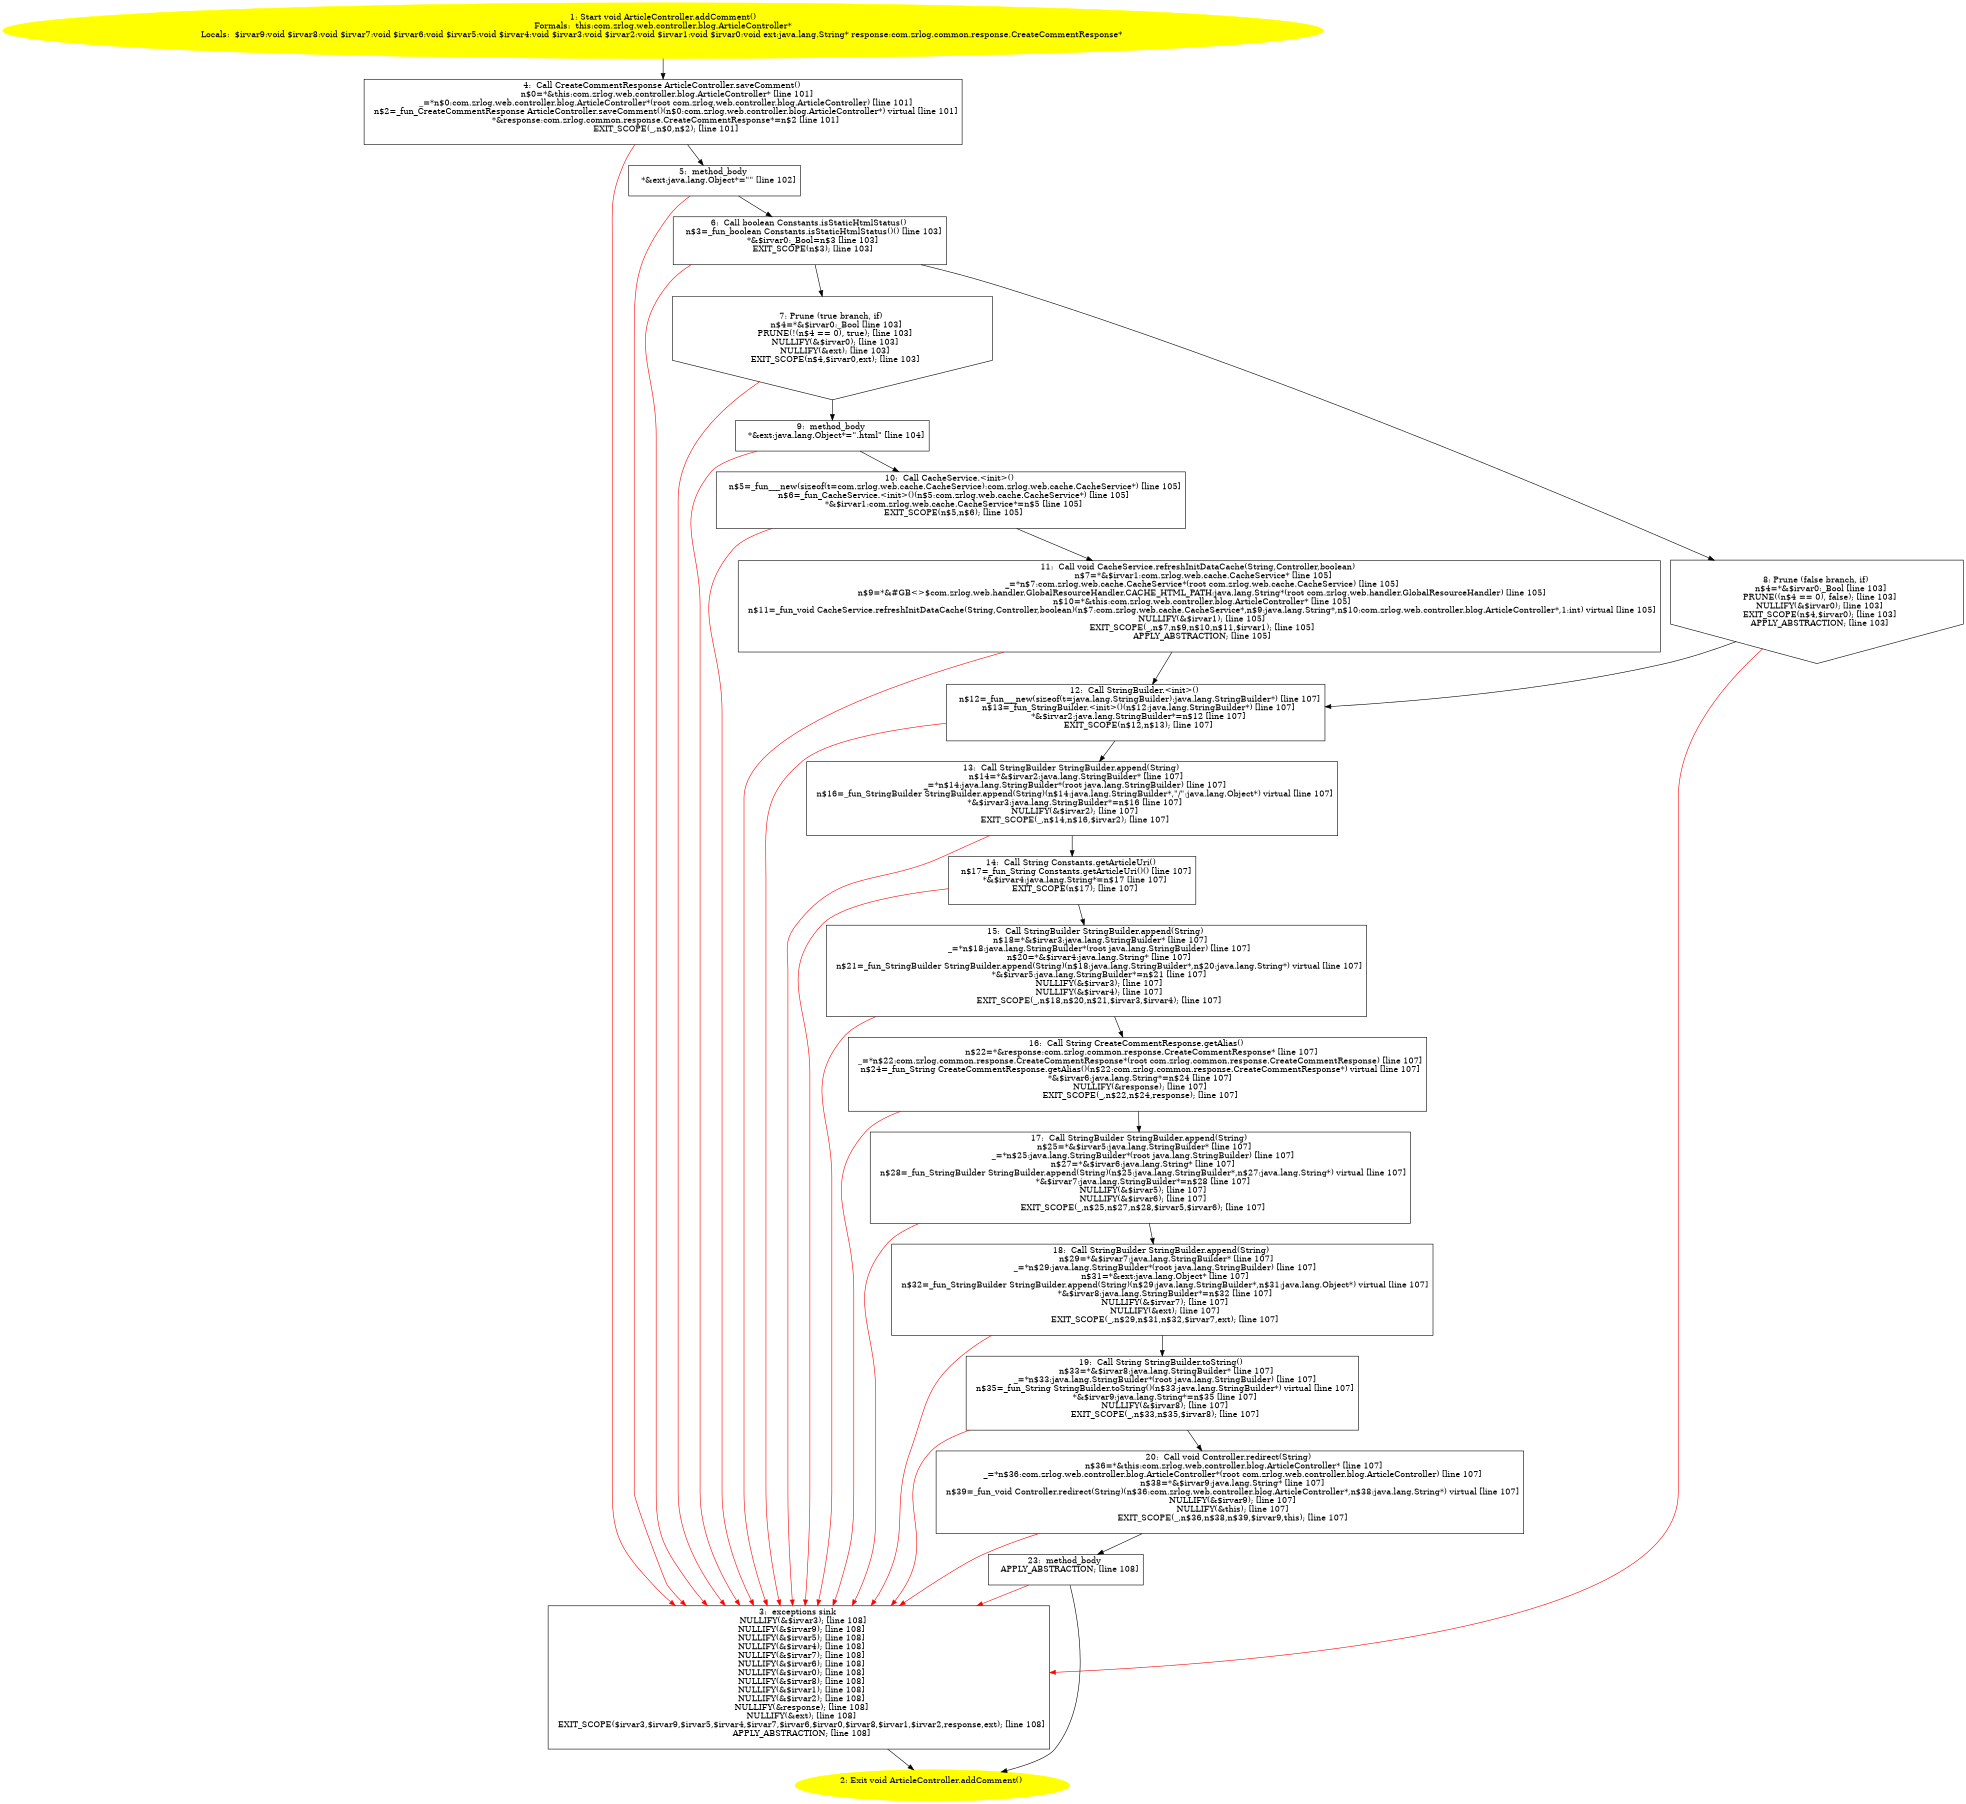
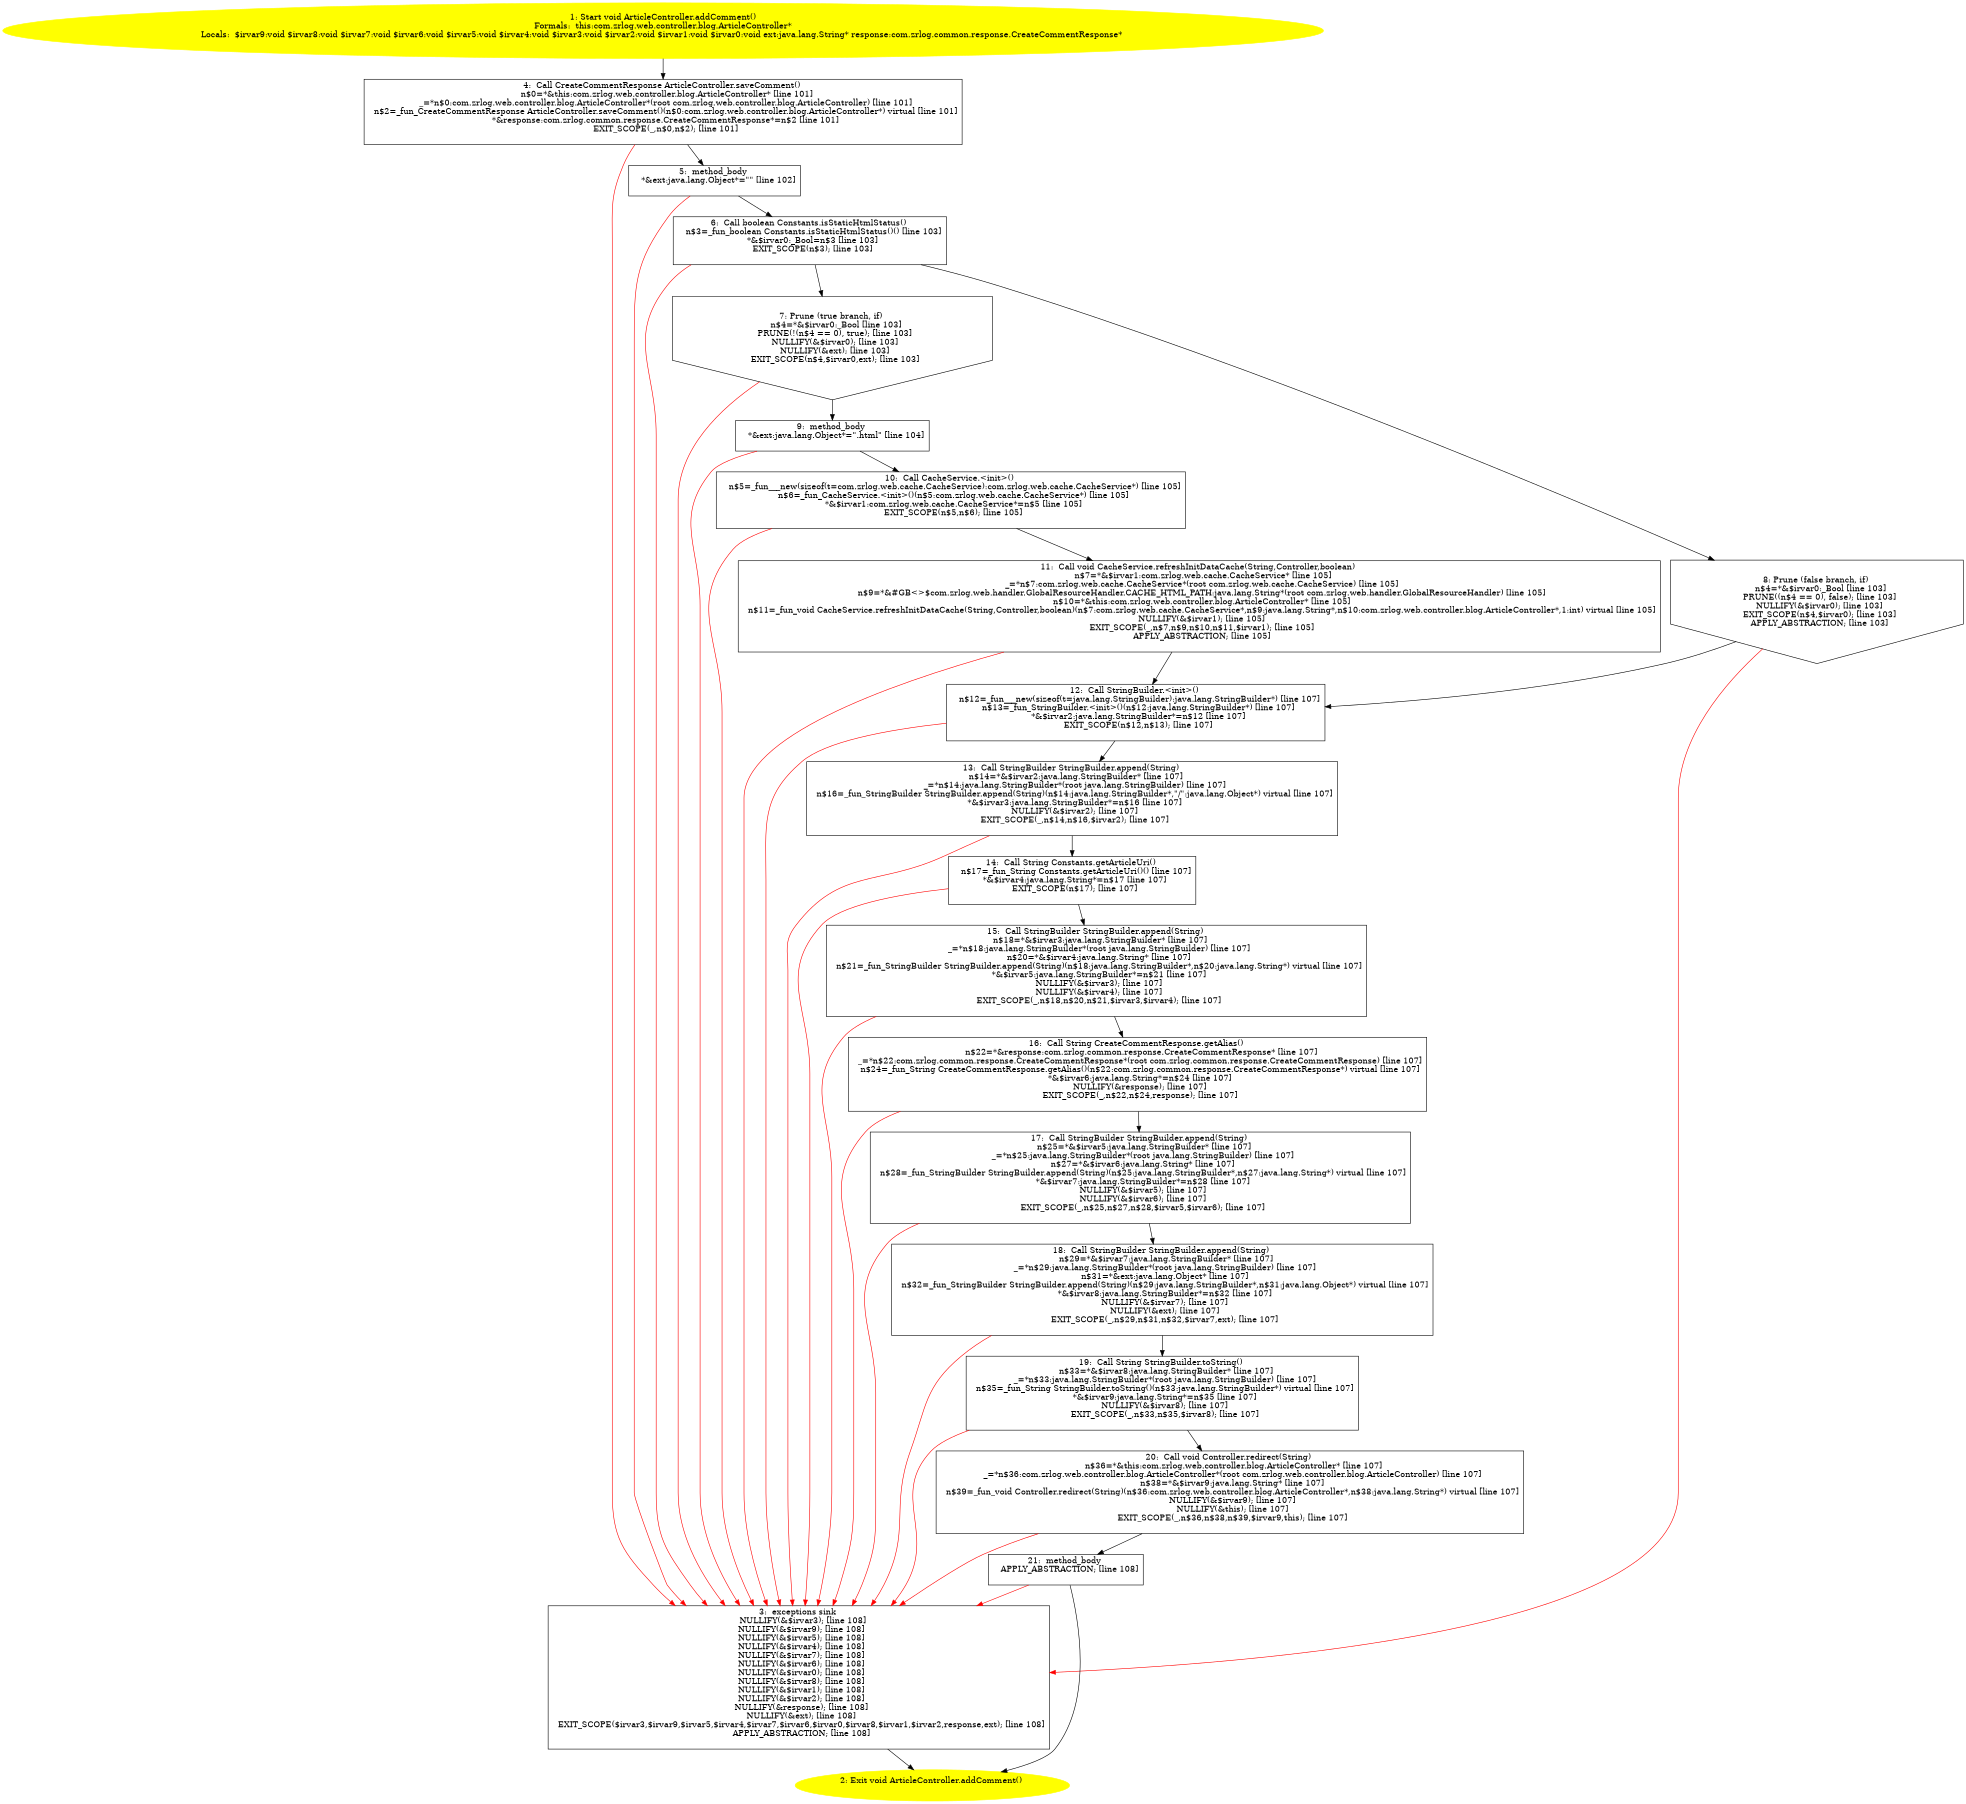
(1066, 1570) -> (1066, 1570)
